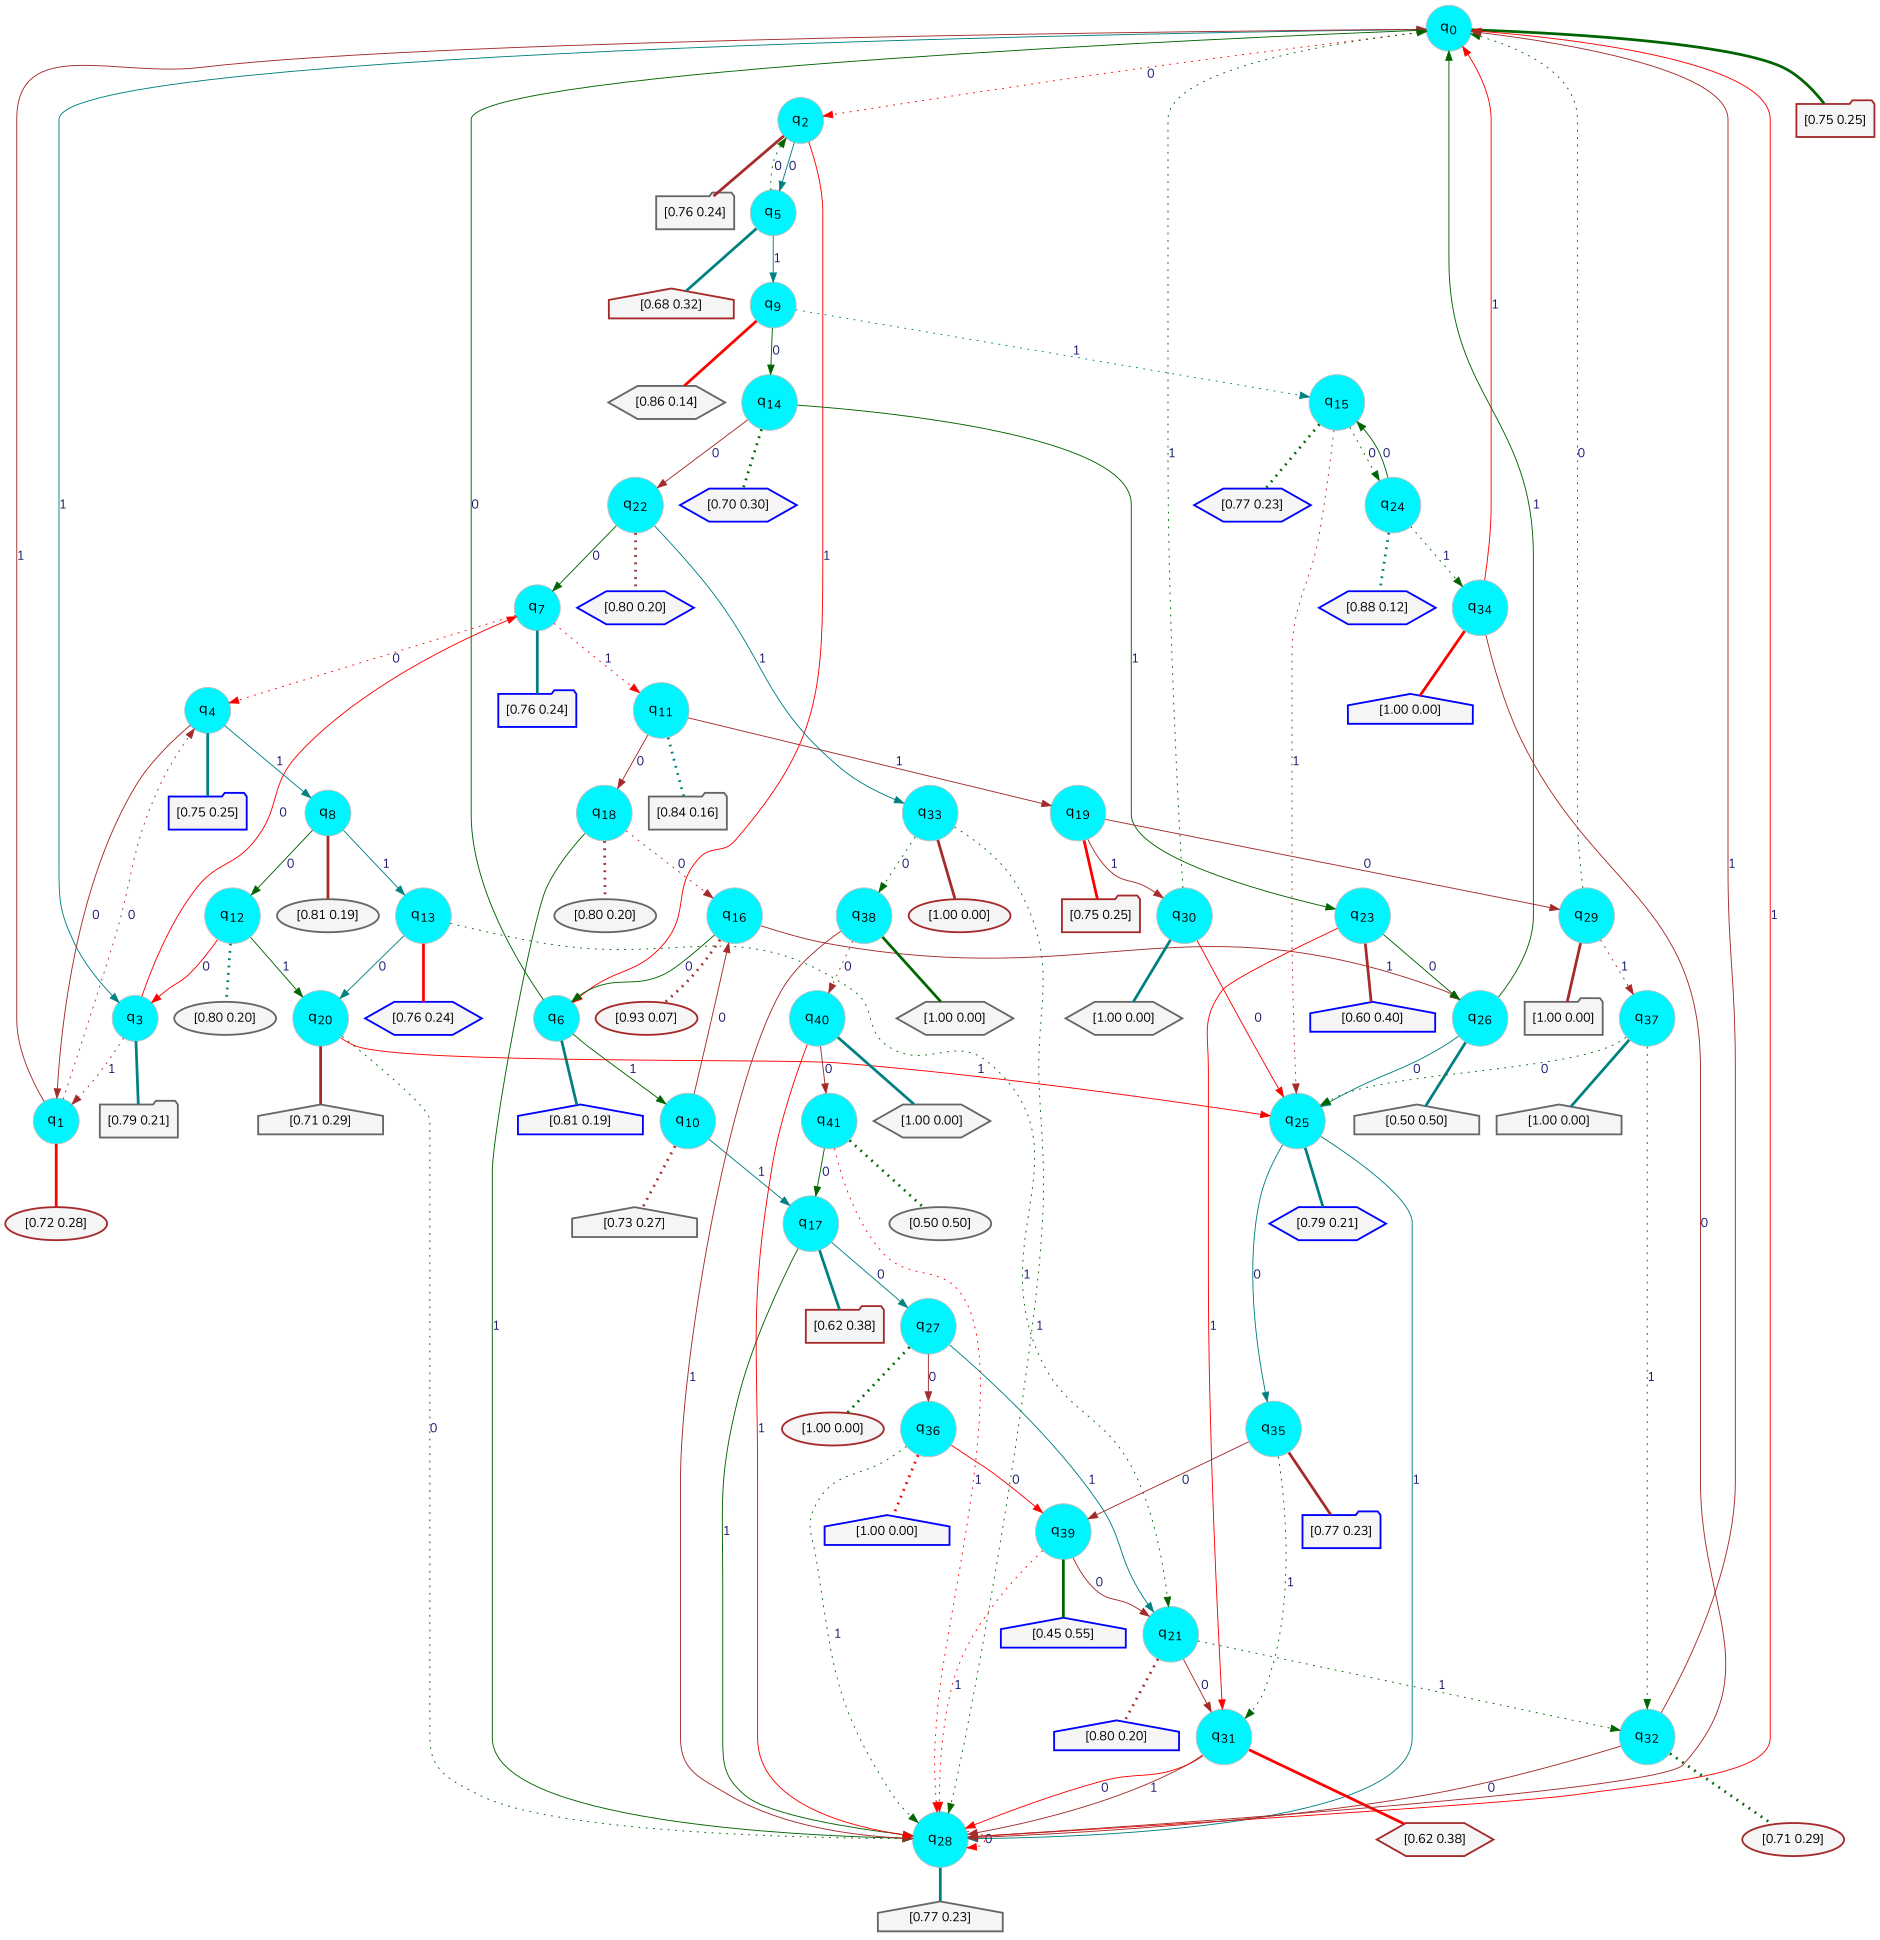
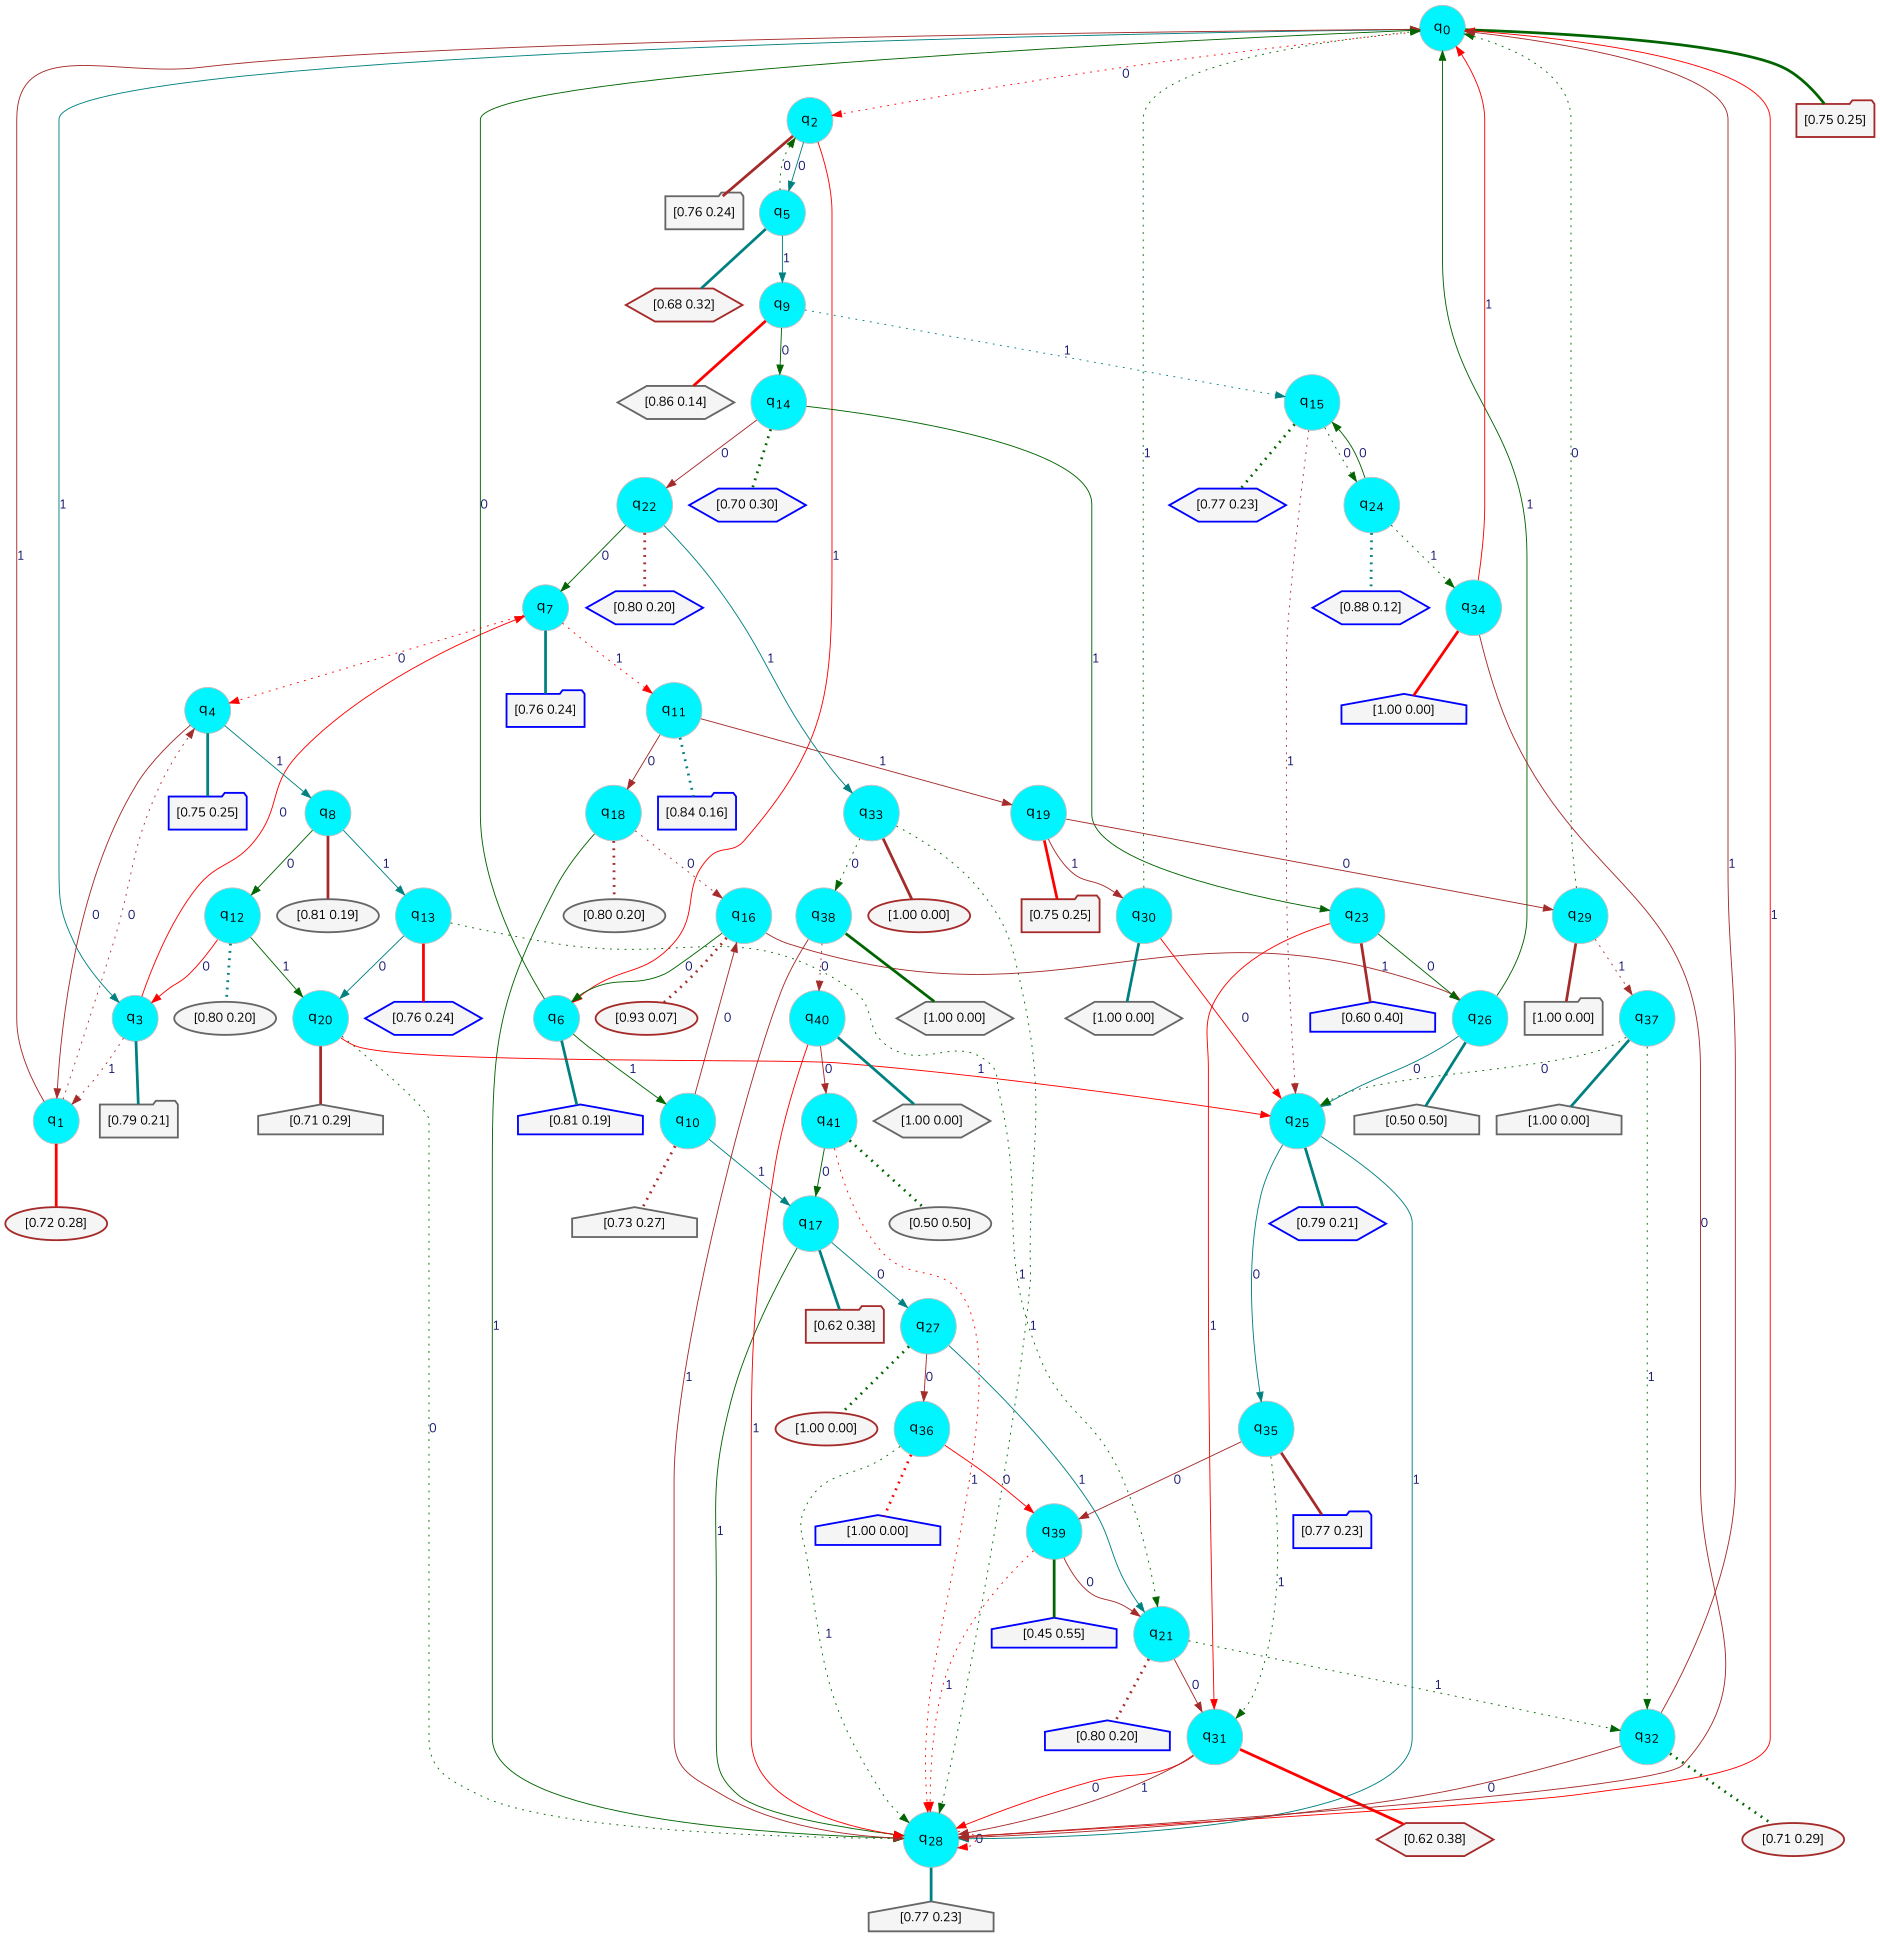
(671, 305) -> (684, 305)
(688, 813) -> (697, 813)
